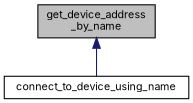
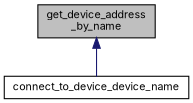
(97, 87) -> (97, 87)
